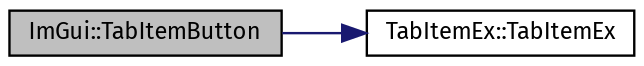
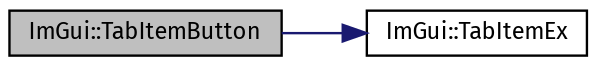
(501, 33) -> (477, 33)
